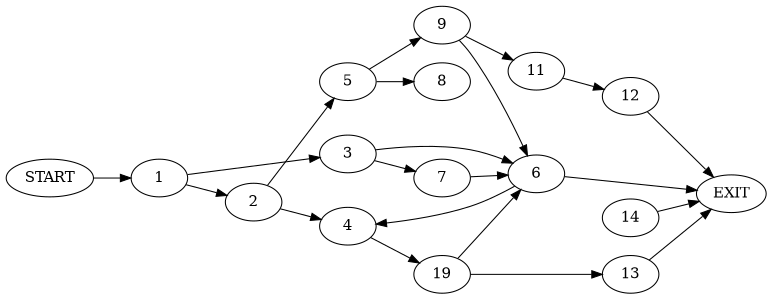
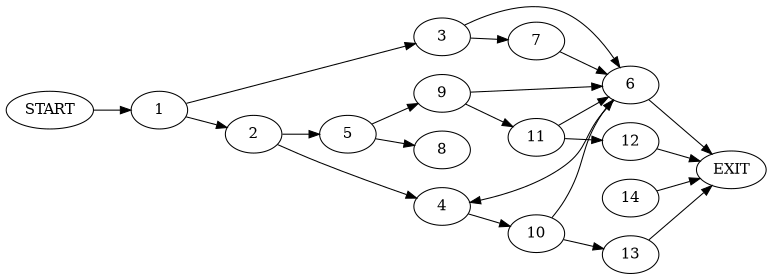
none -> (579, 114)
(442, 274) -> (536, 234)
